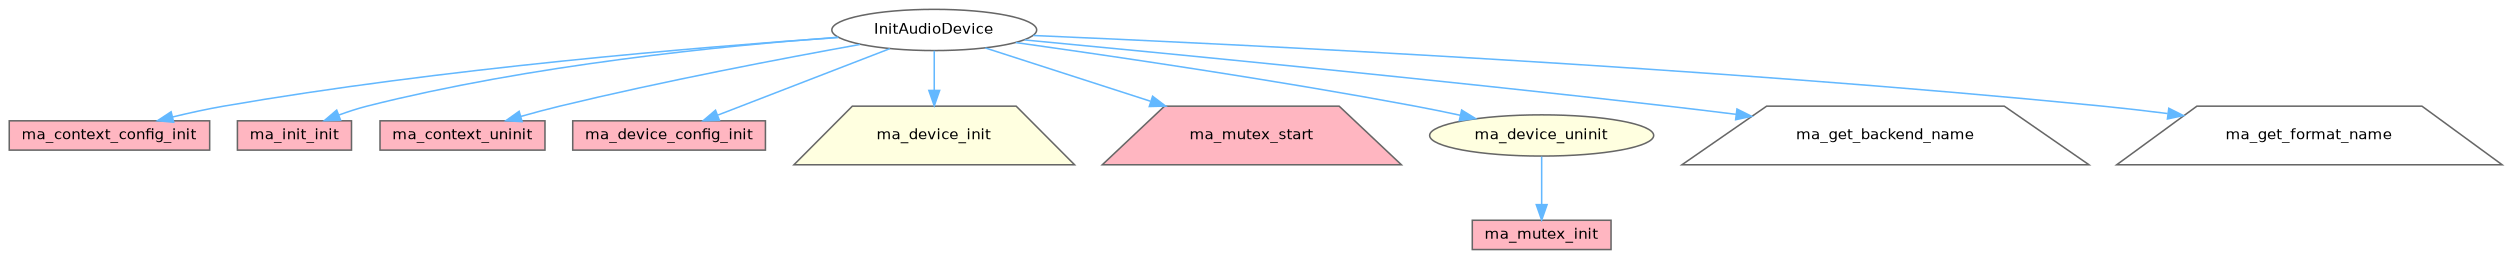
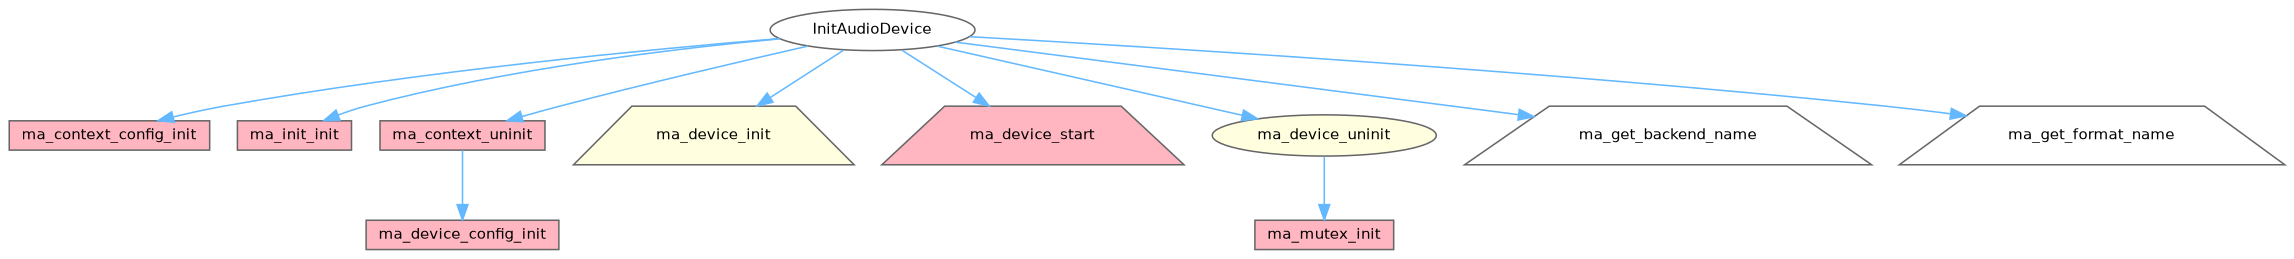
(804, 82) -> (462, 178)
(1252, 135) -> (1033, 135)
